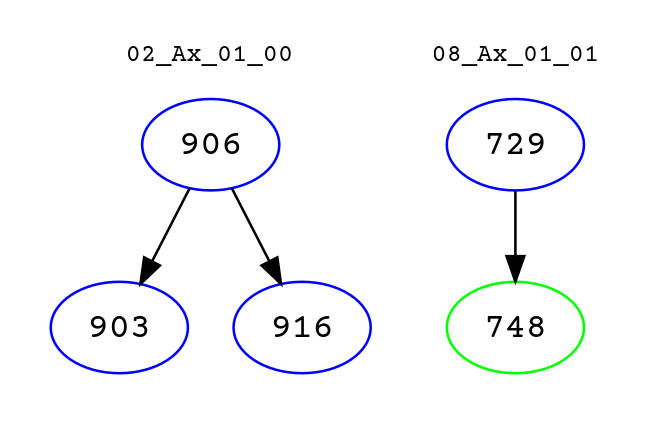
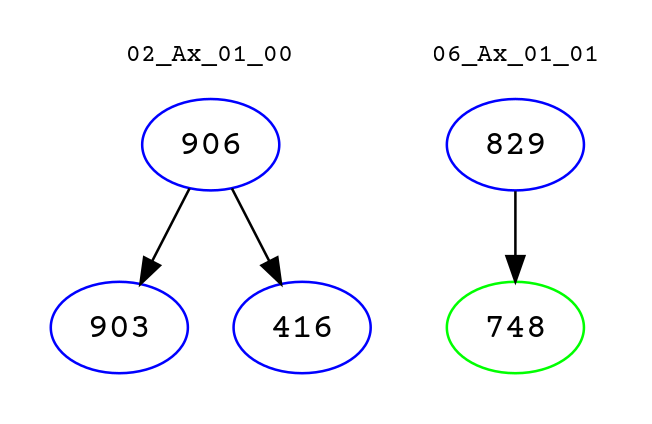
(517, 55) -> (517, 55)
(515, 145) -> (515, 145)
(302, 328) -> (302, 328)
